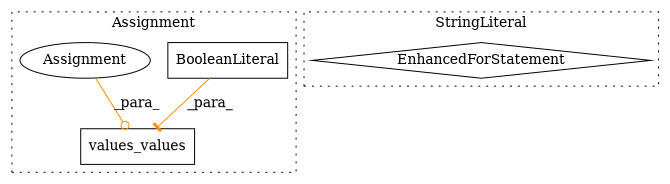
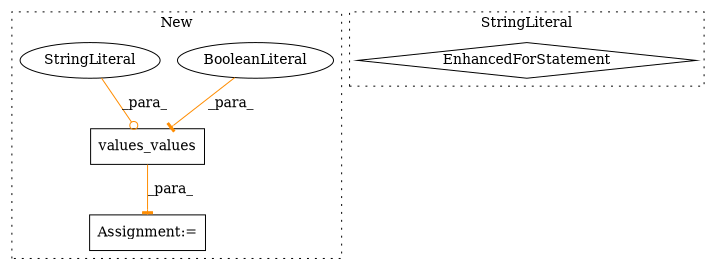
(154, 23) -> (177, 23)
(85, 60) -> (90, 60)
(228, 60) -> (255, 60)
none -> (148, 233)
